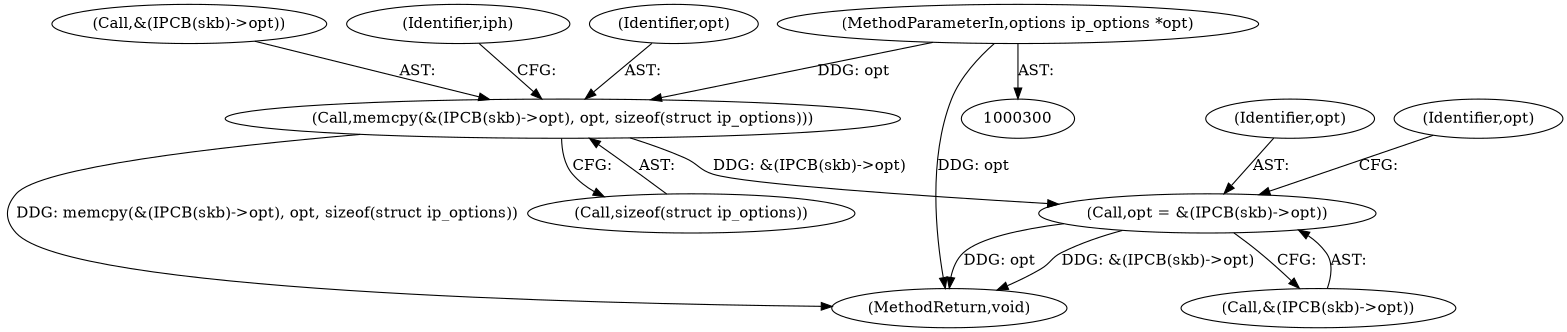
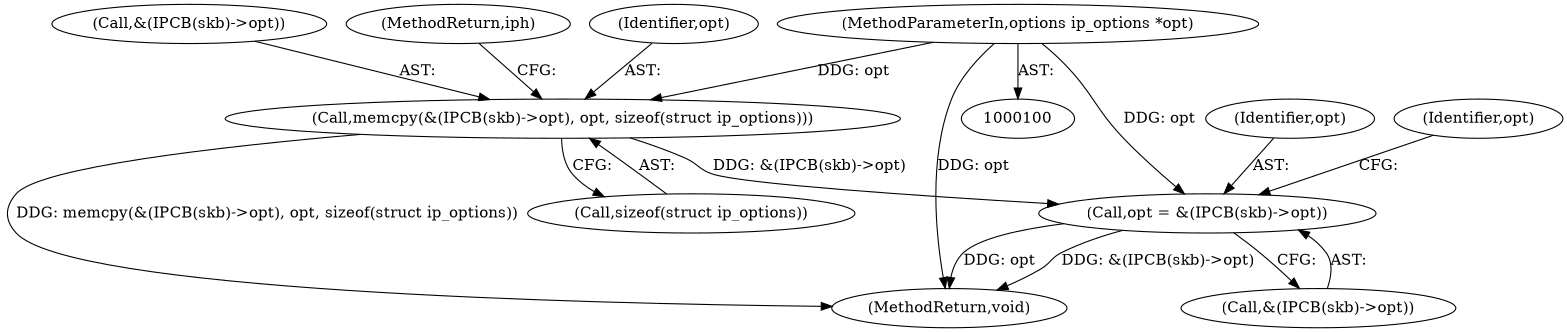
(458, 24) -> (458, 24)
none -> (1106, 118)
(1018, 119) -> (1018, 119)
